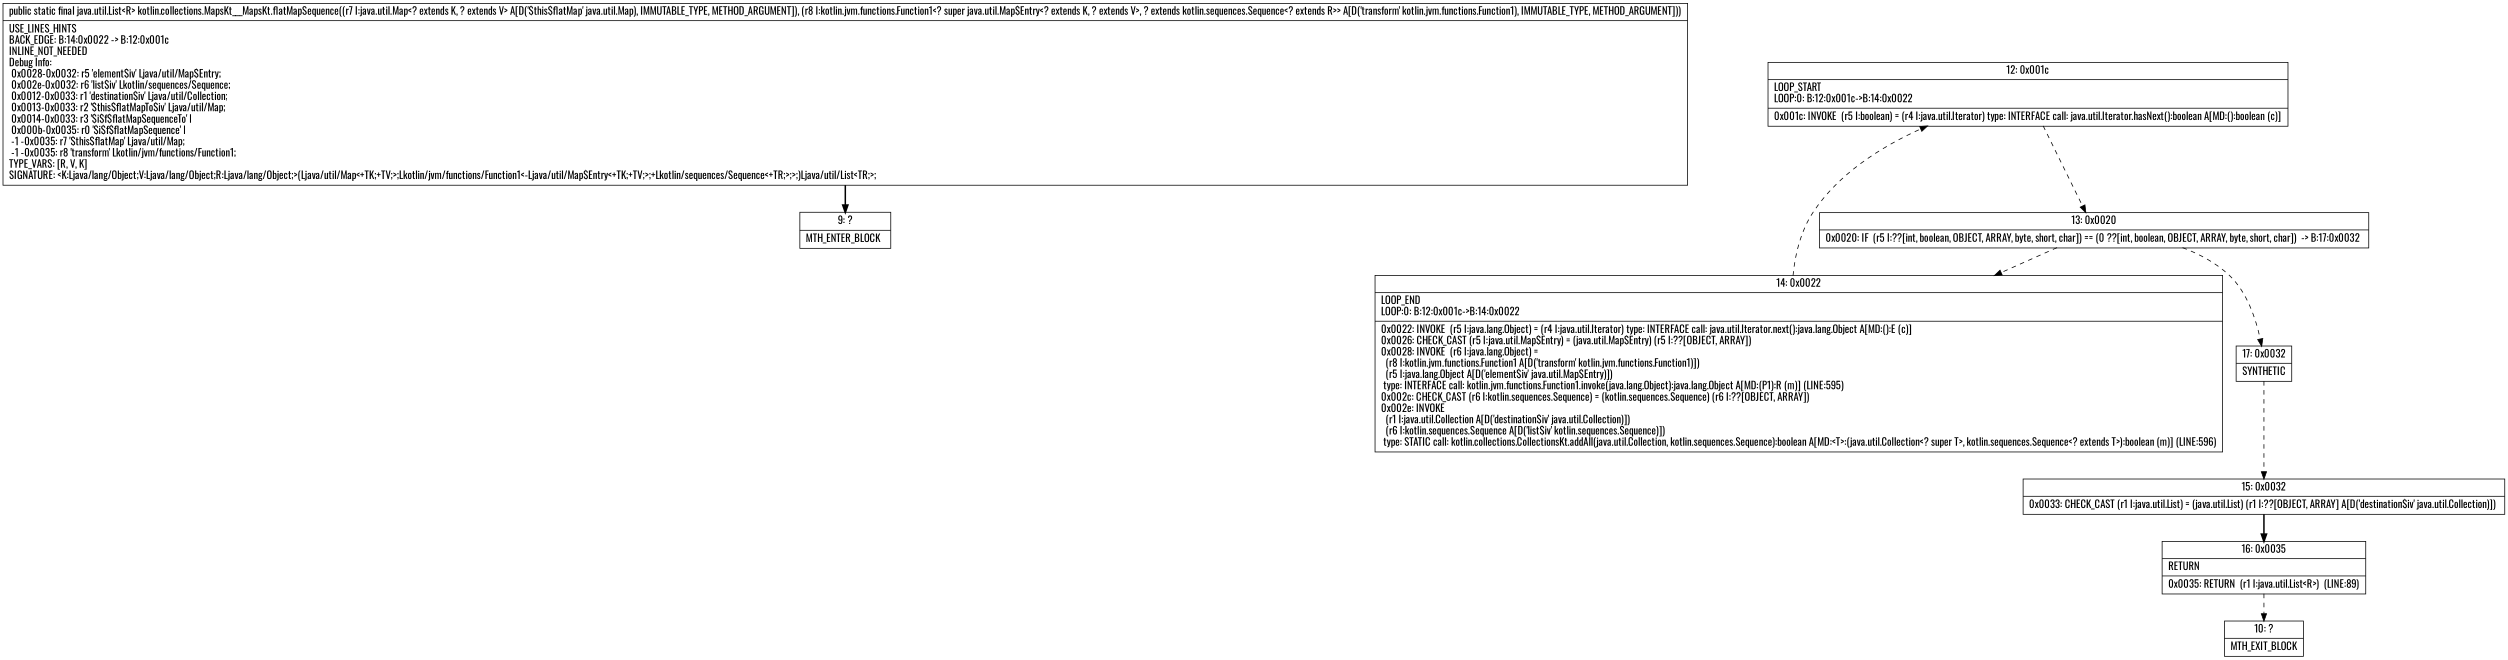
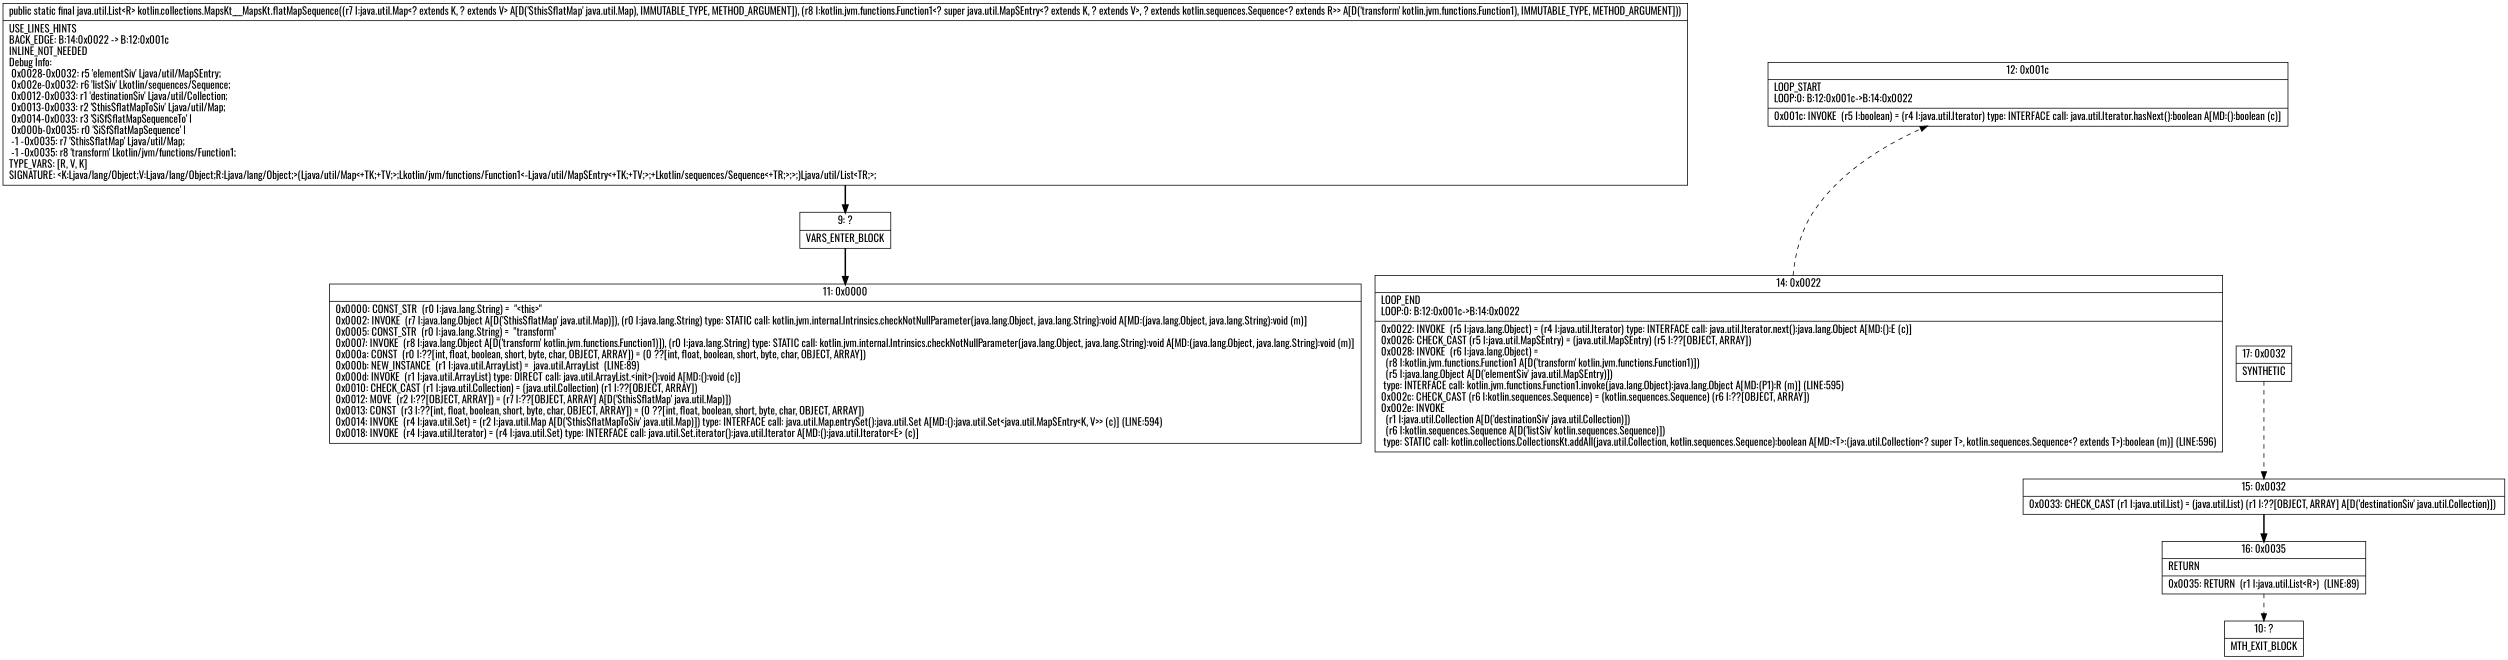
(2094, 230) -> none
(843, 239) -> (845, 239)
none -> (845, 364)
